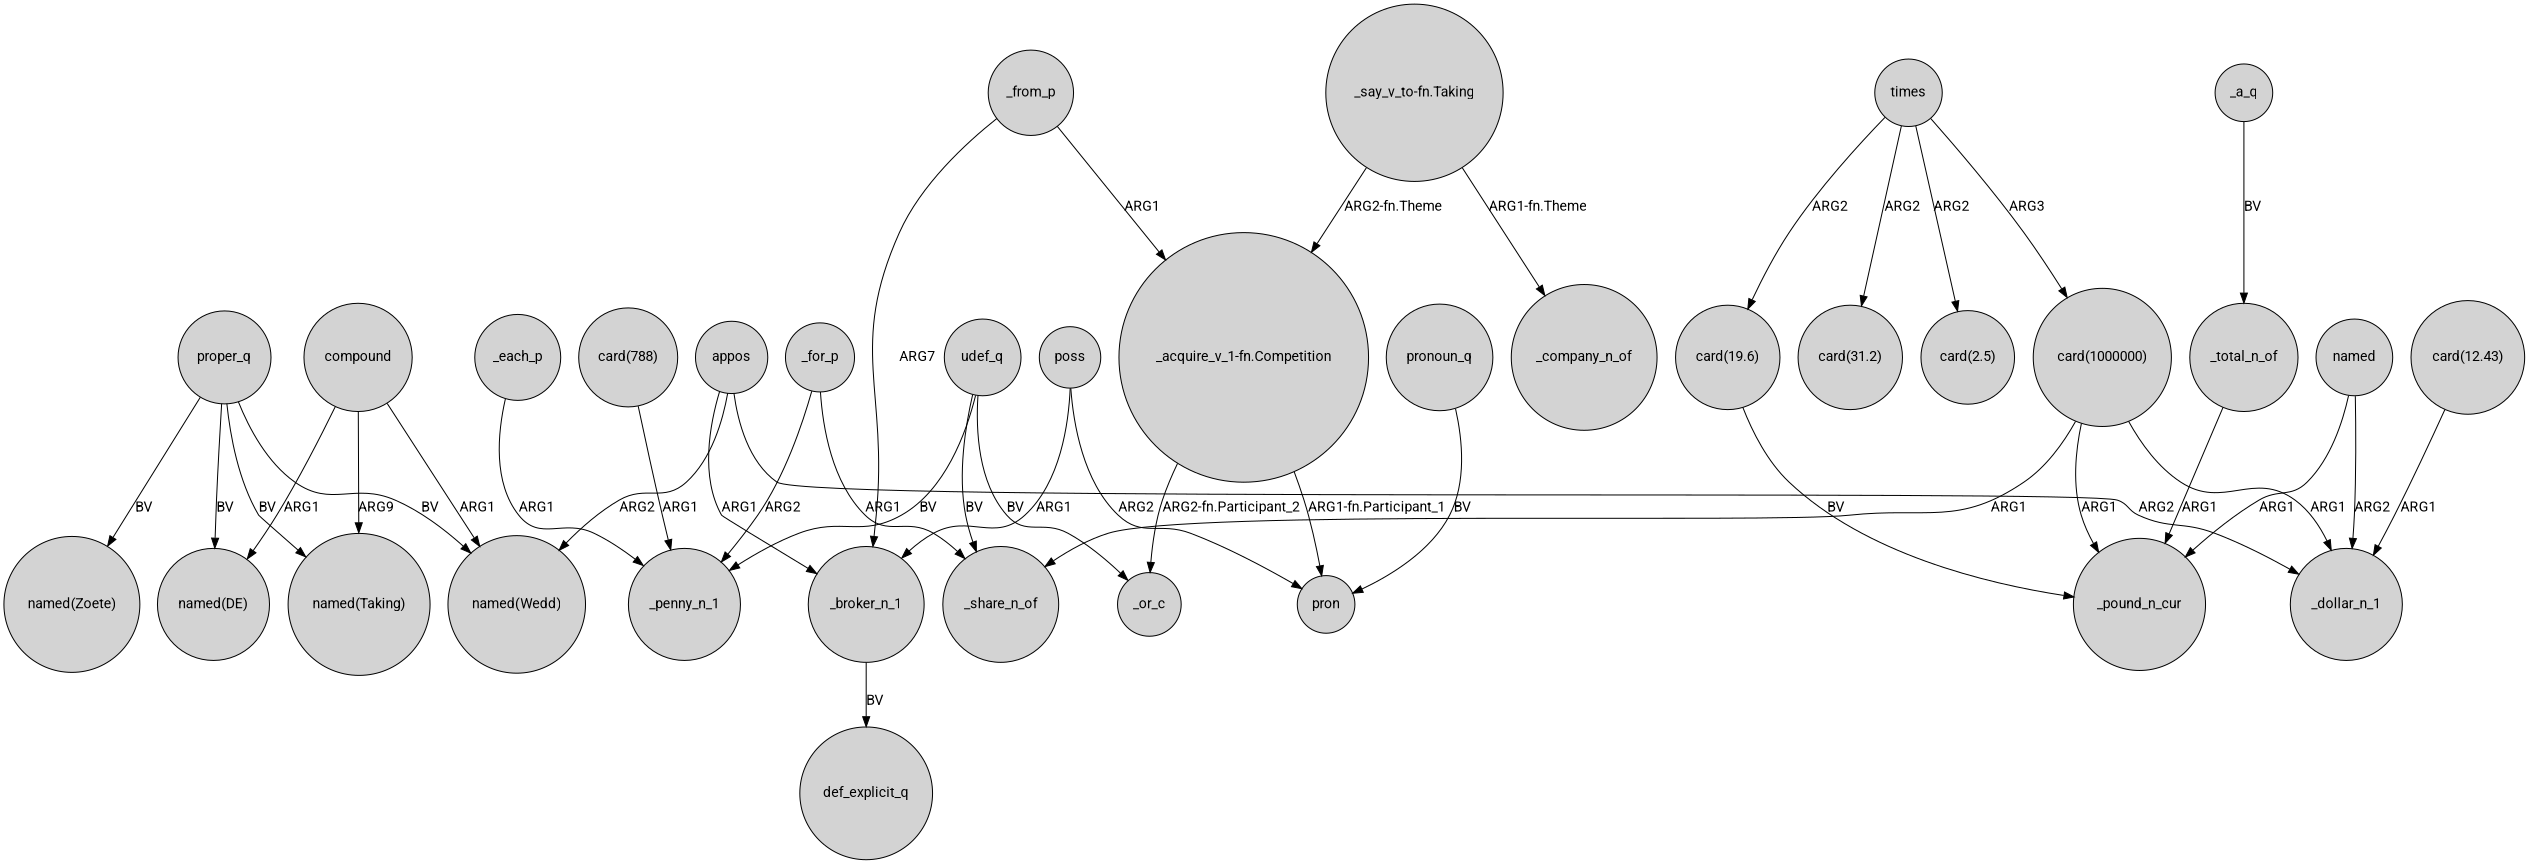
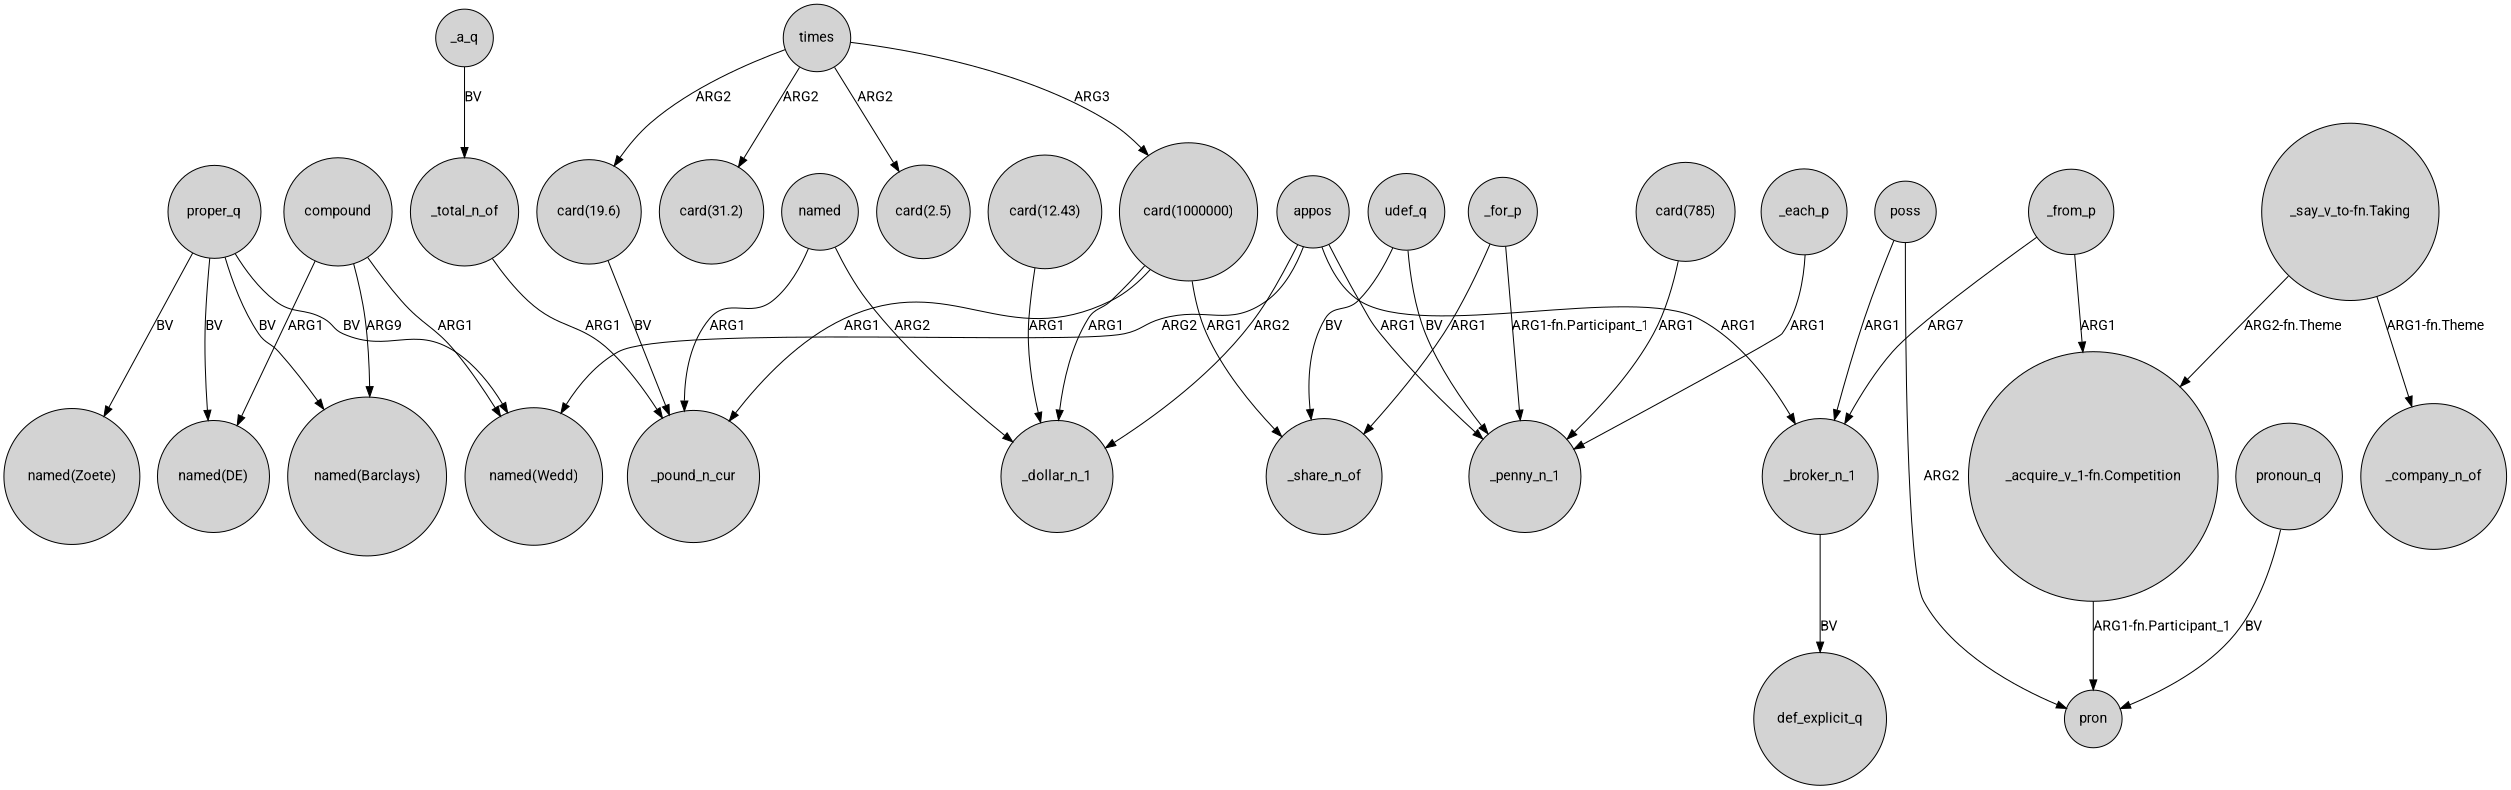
none -> (1391, 347)
(628, 357) -> (1686, 212)
(783, 508) -> (1581, 326)
(359, 604) -> (367, 476)
(1149, 604) -> none
